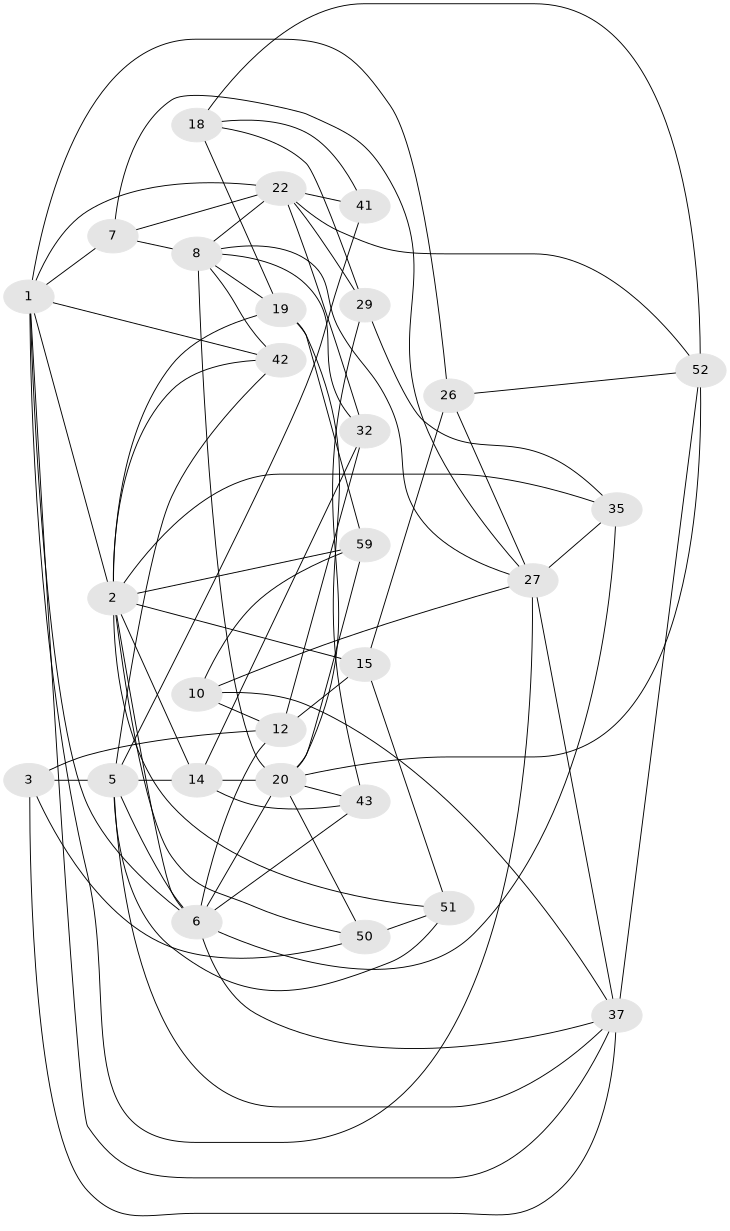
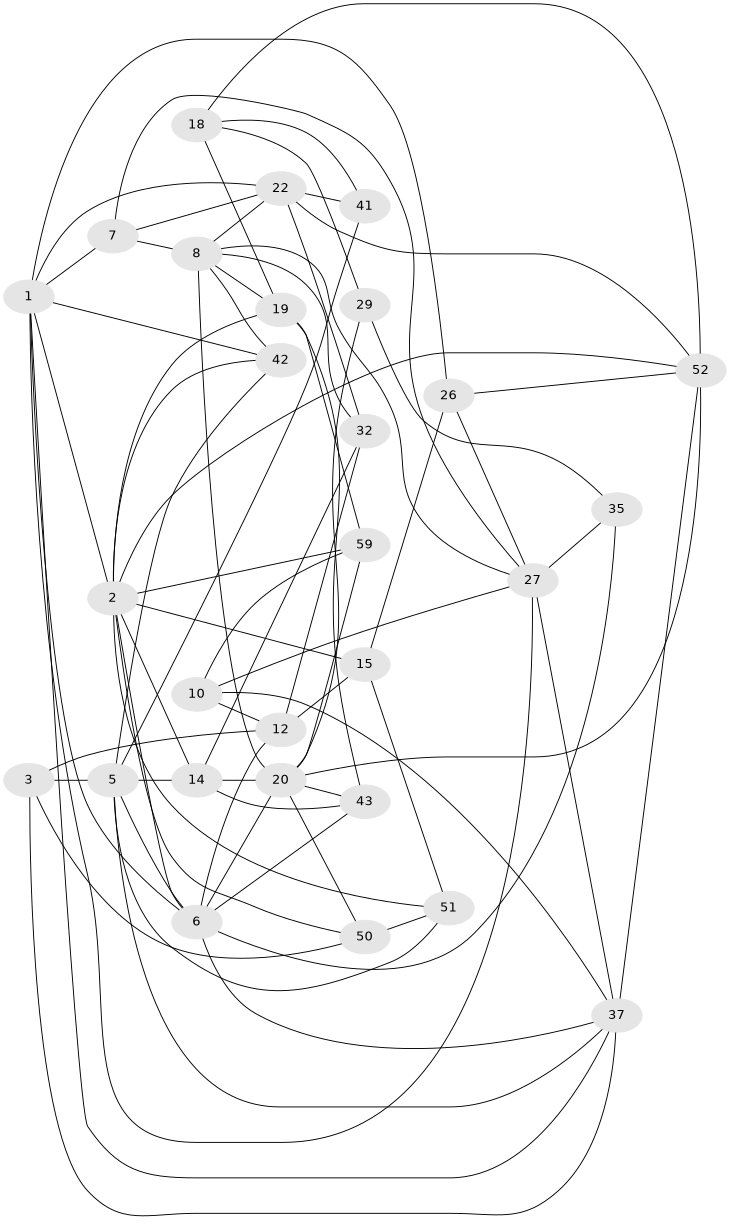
(325, 246) -> none
(327, 474) -> (359, 379)
